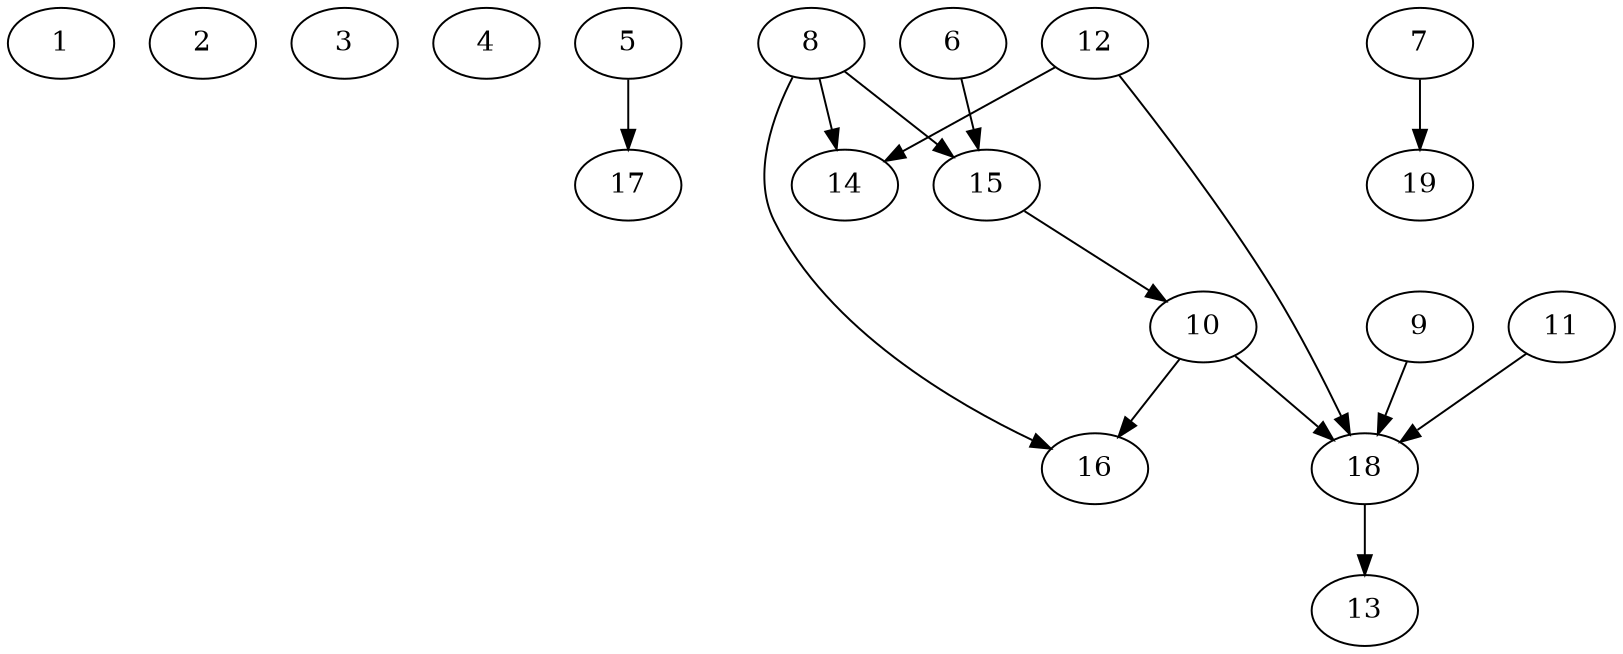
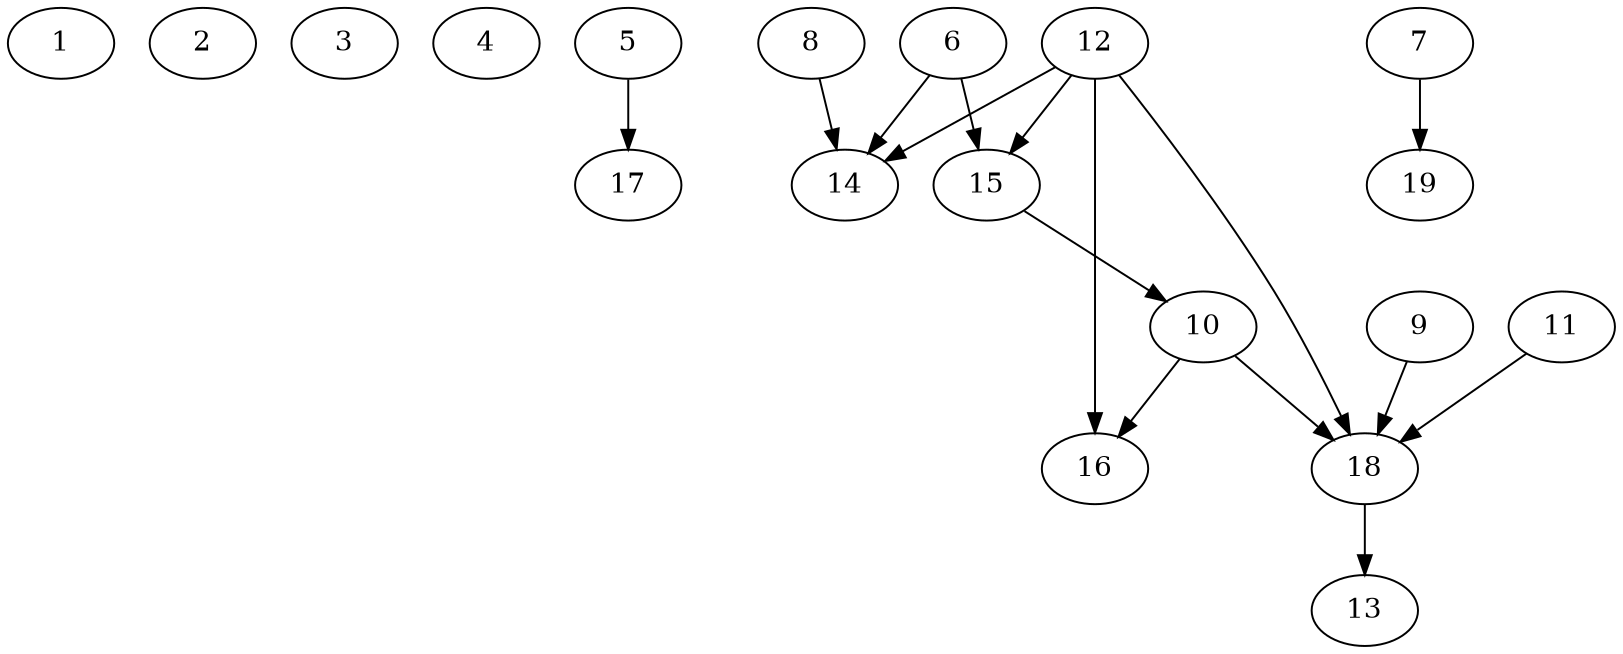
none -> (905, 106)
(891, 108) -> (1047, 106)
(830, 300) -> (1095, 238)
